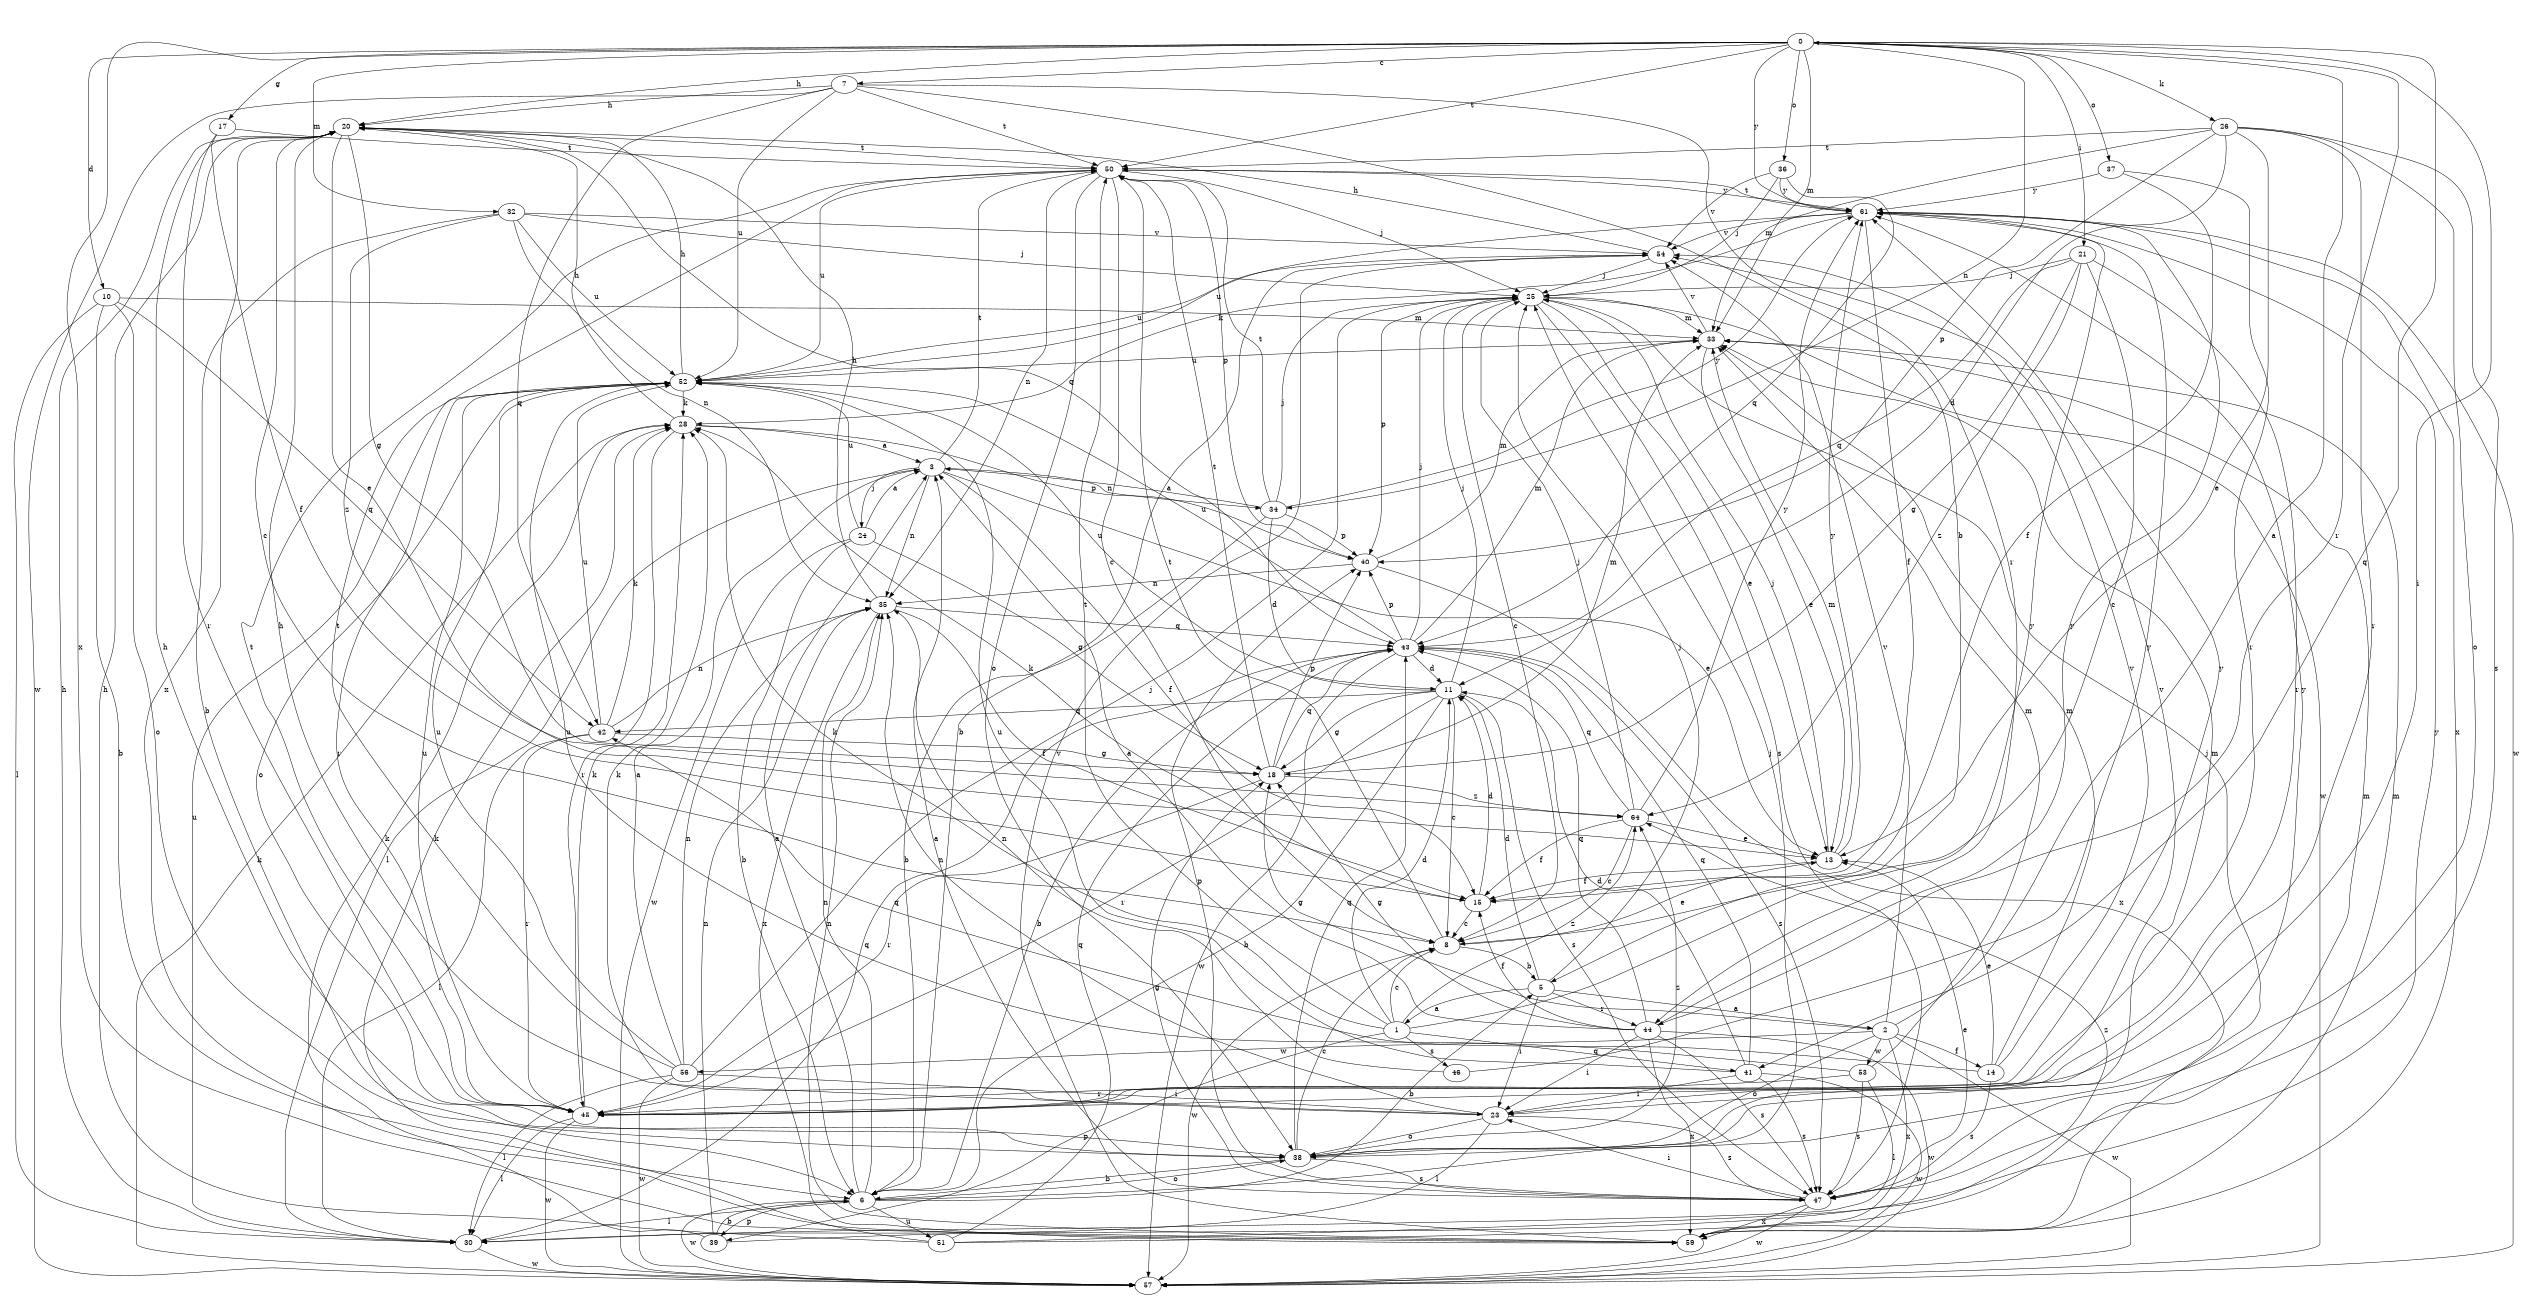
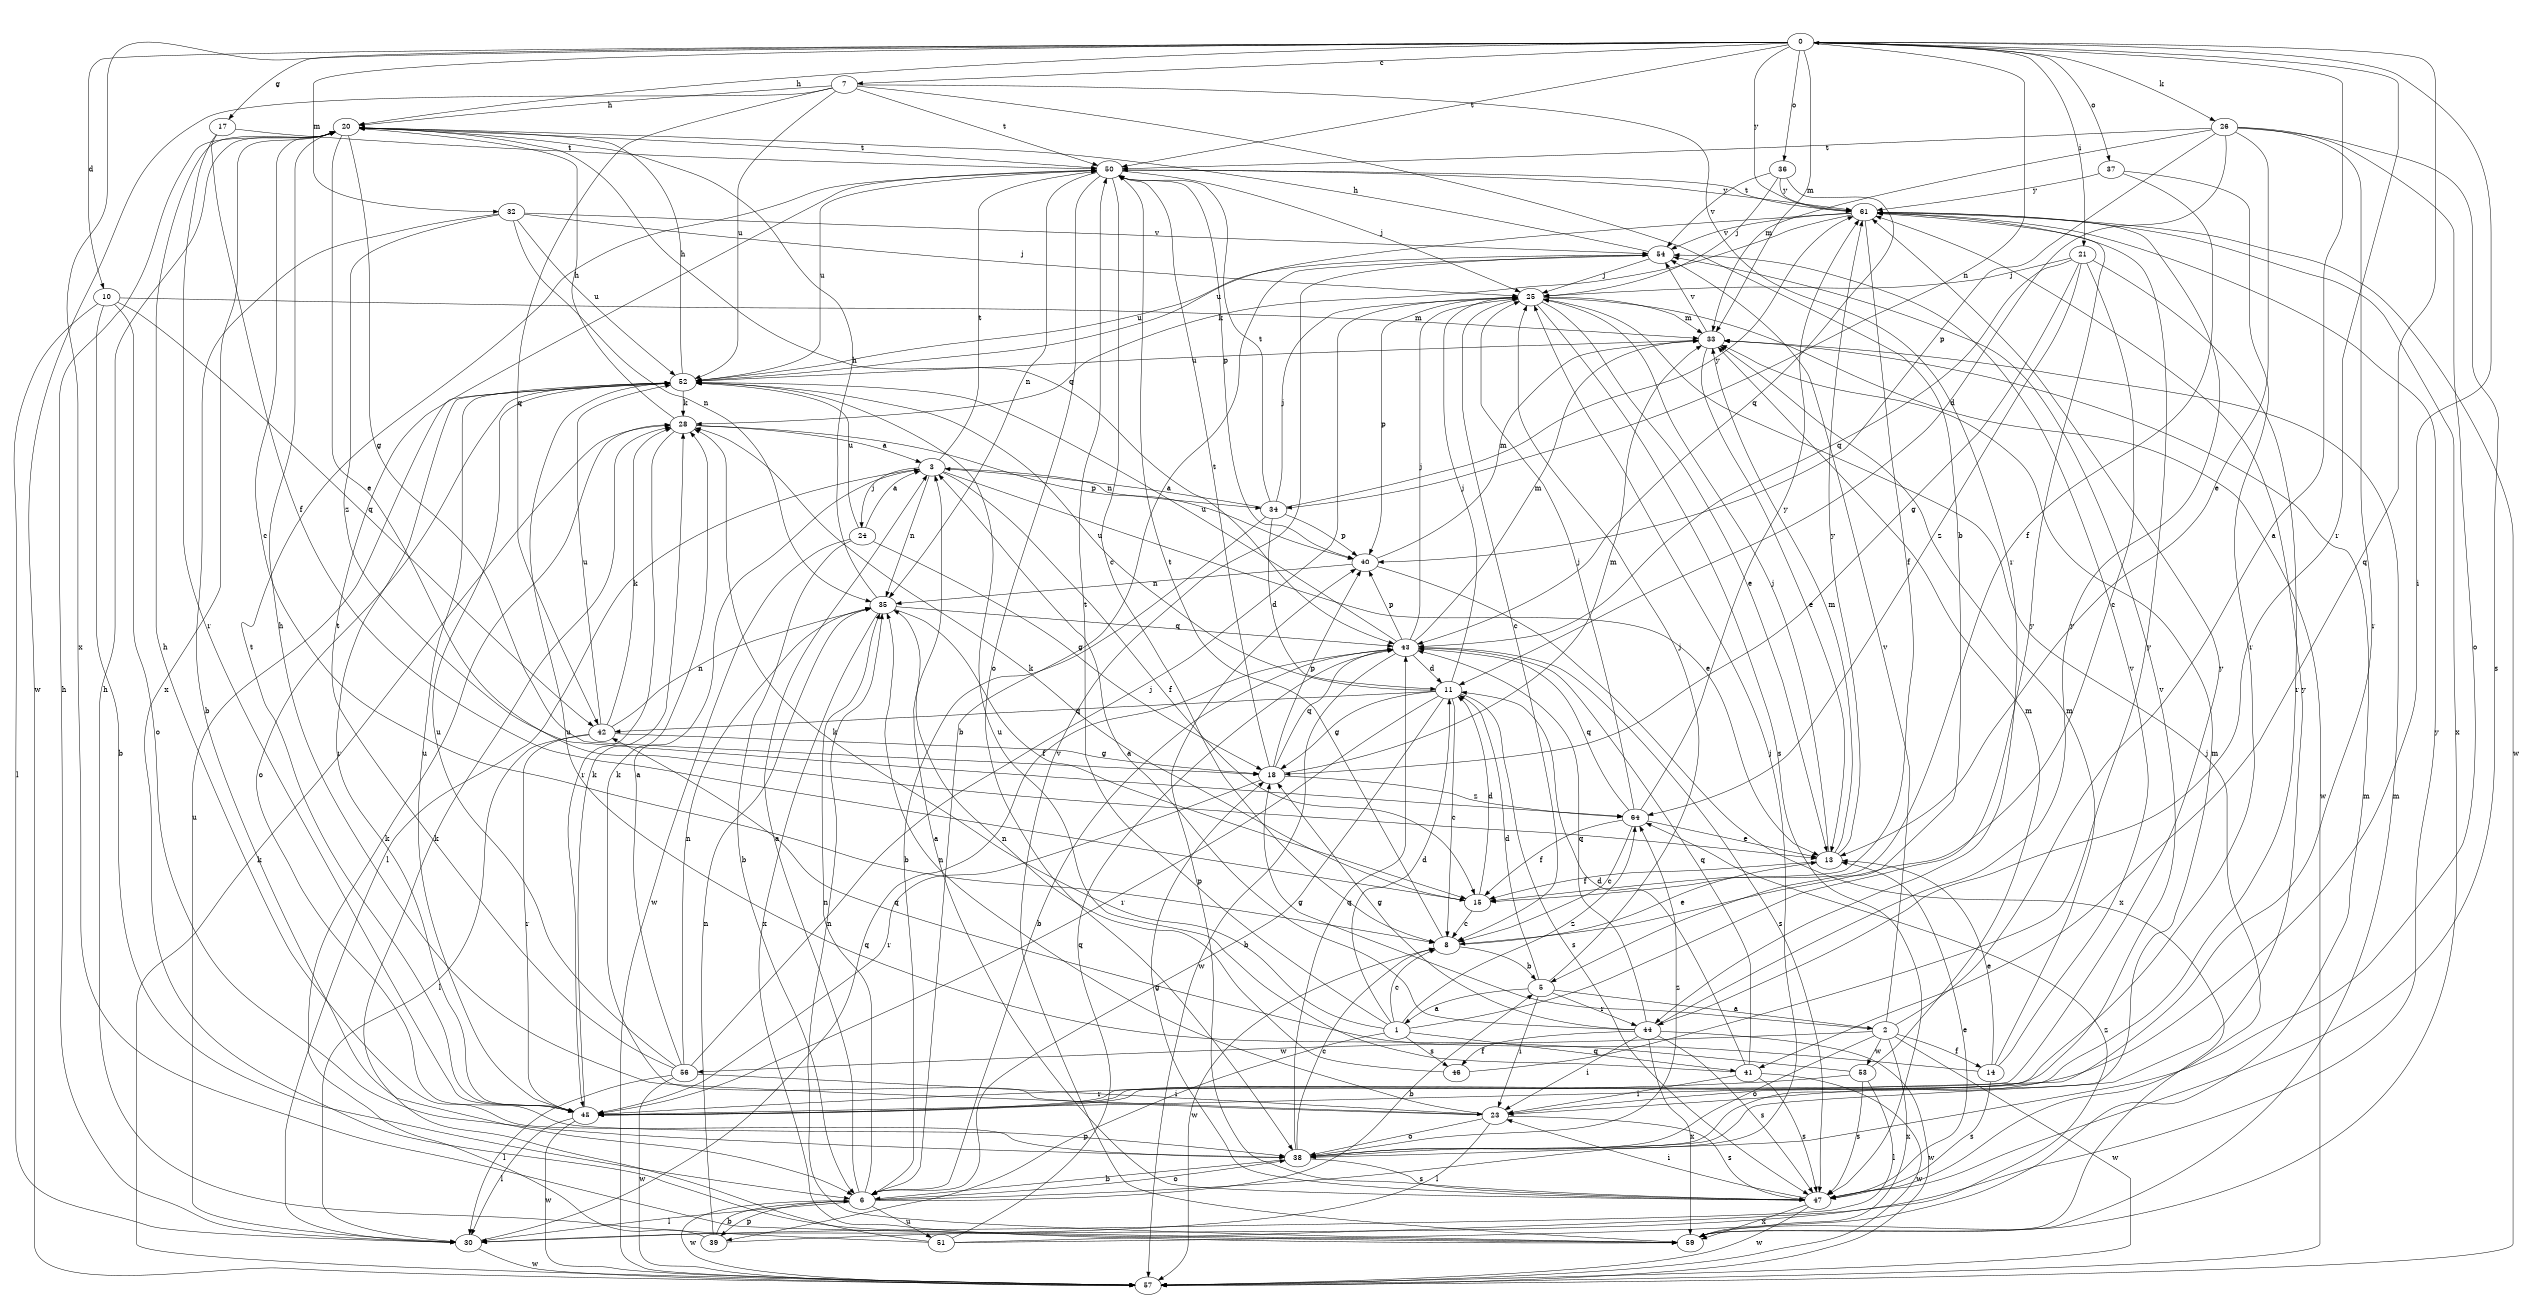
(1538, 1007) -> (1547, 1036)
